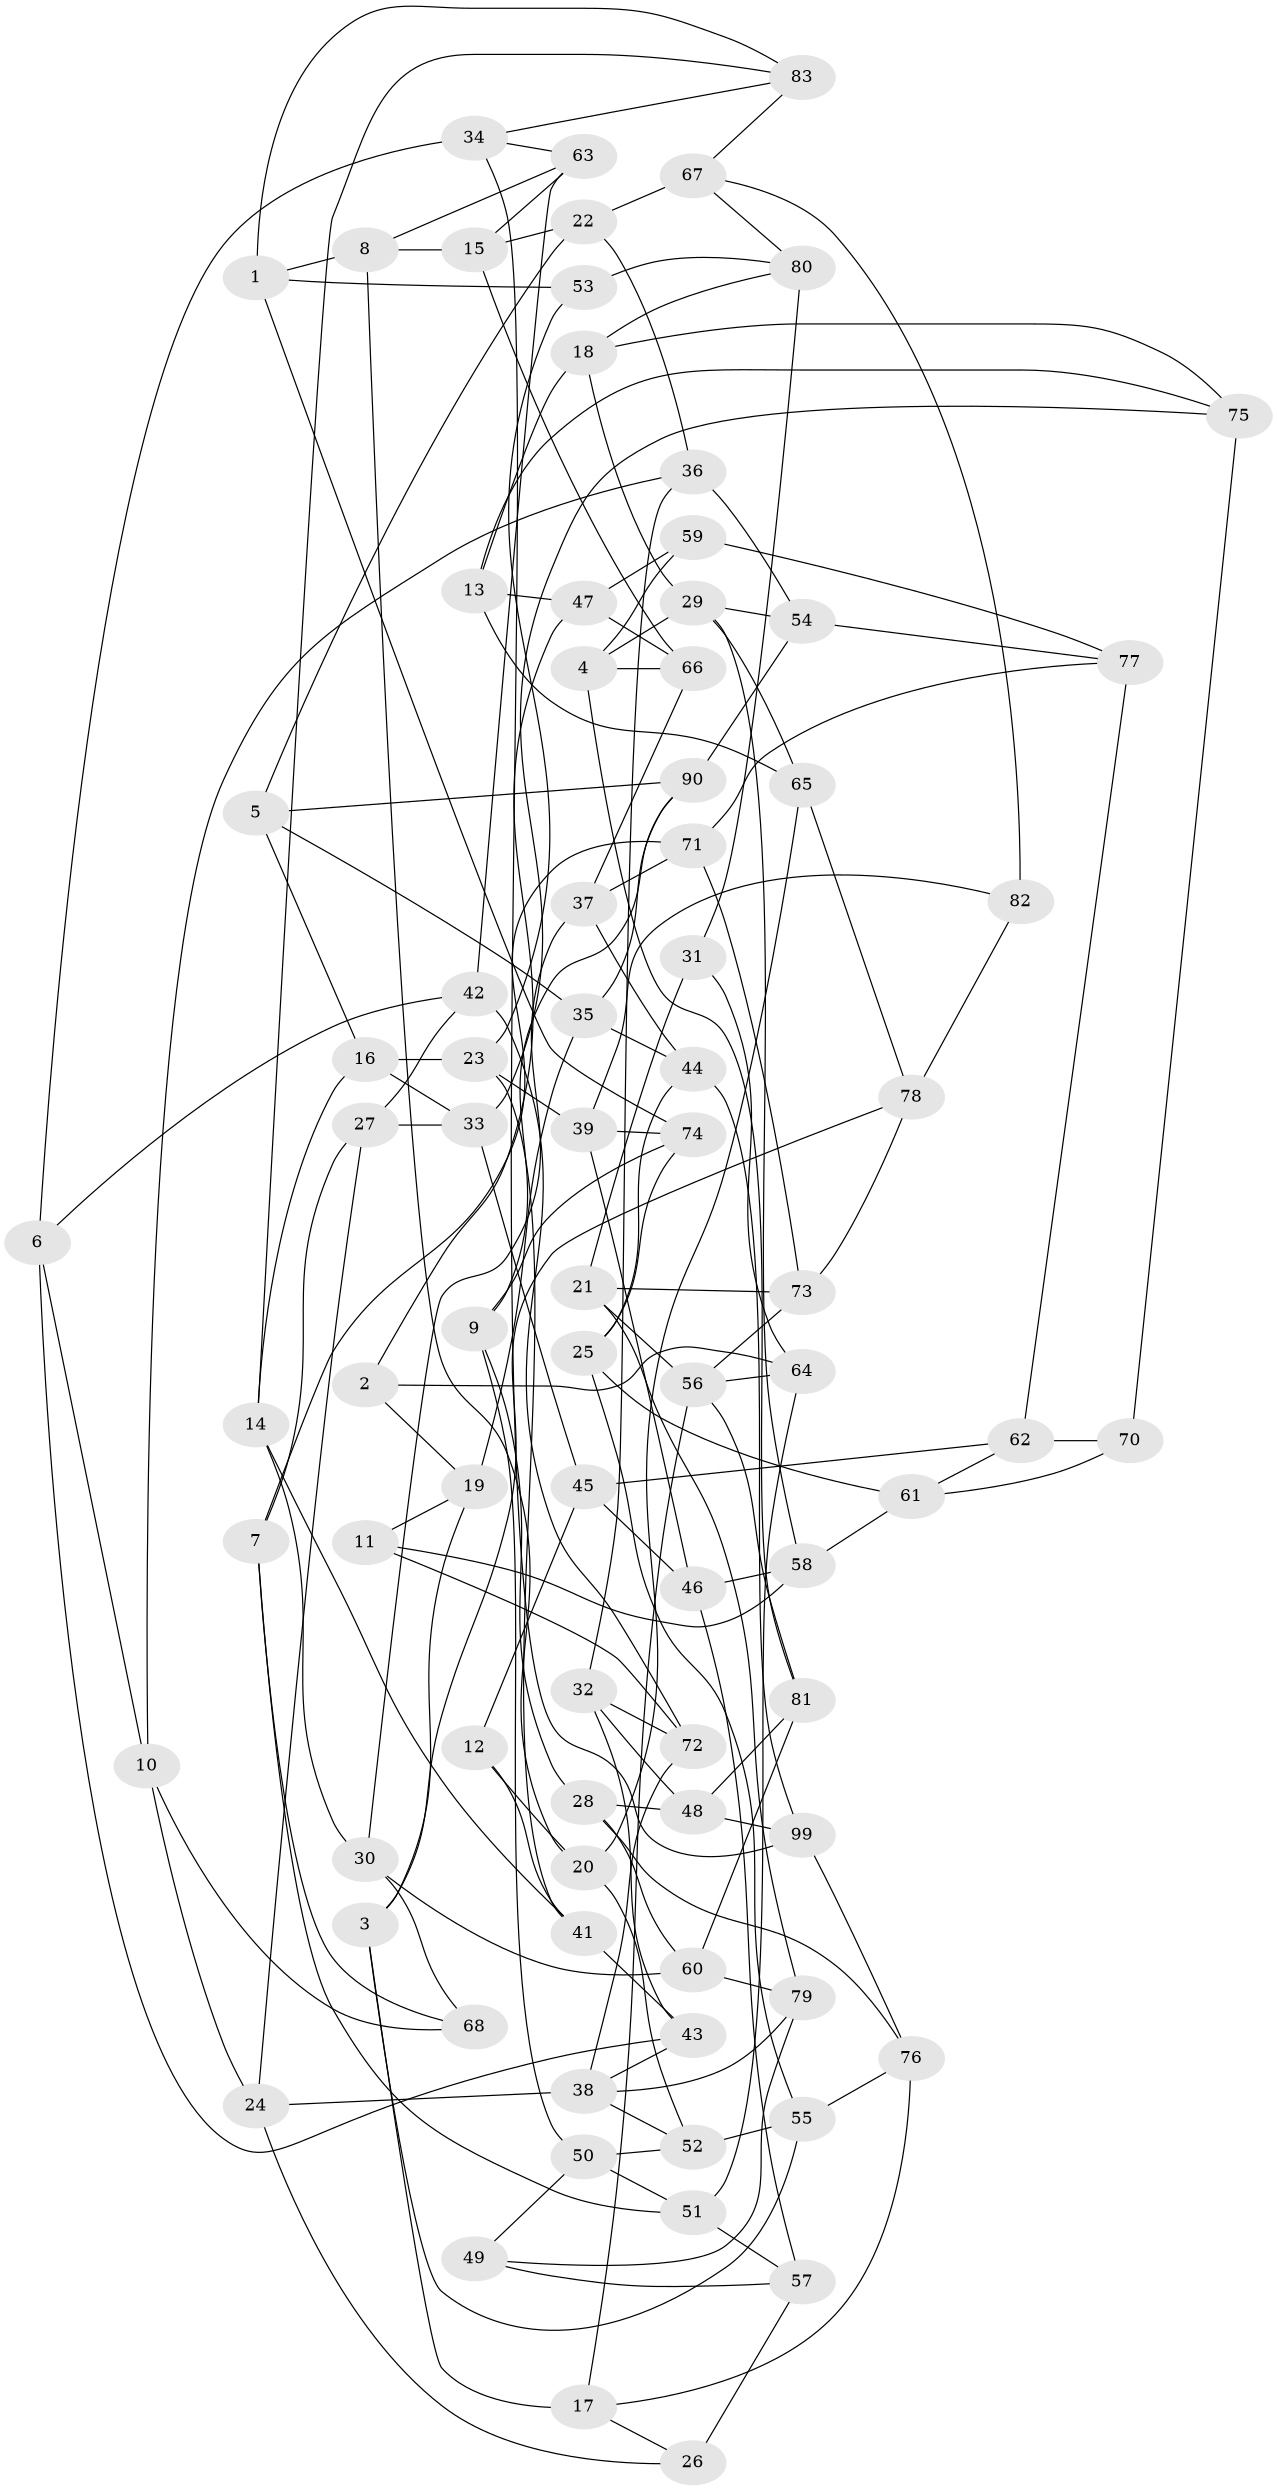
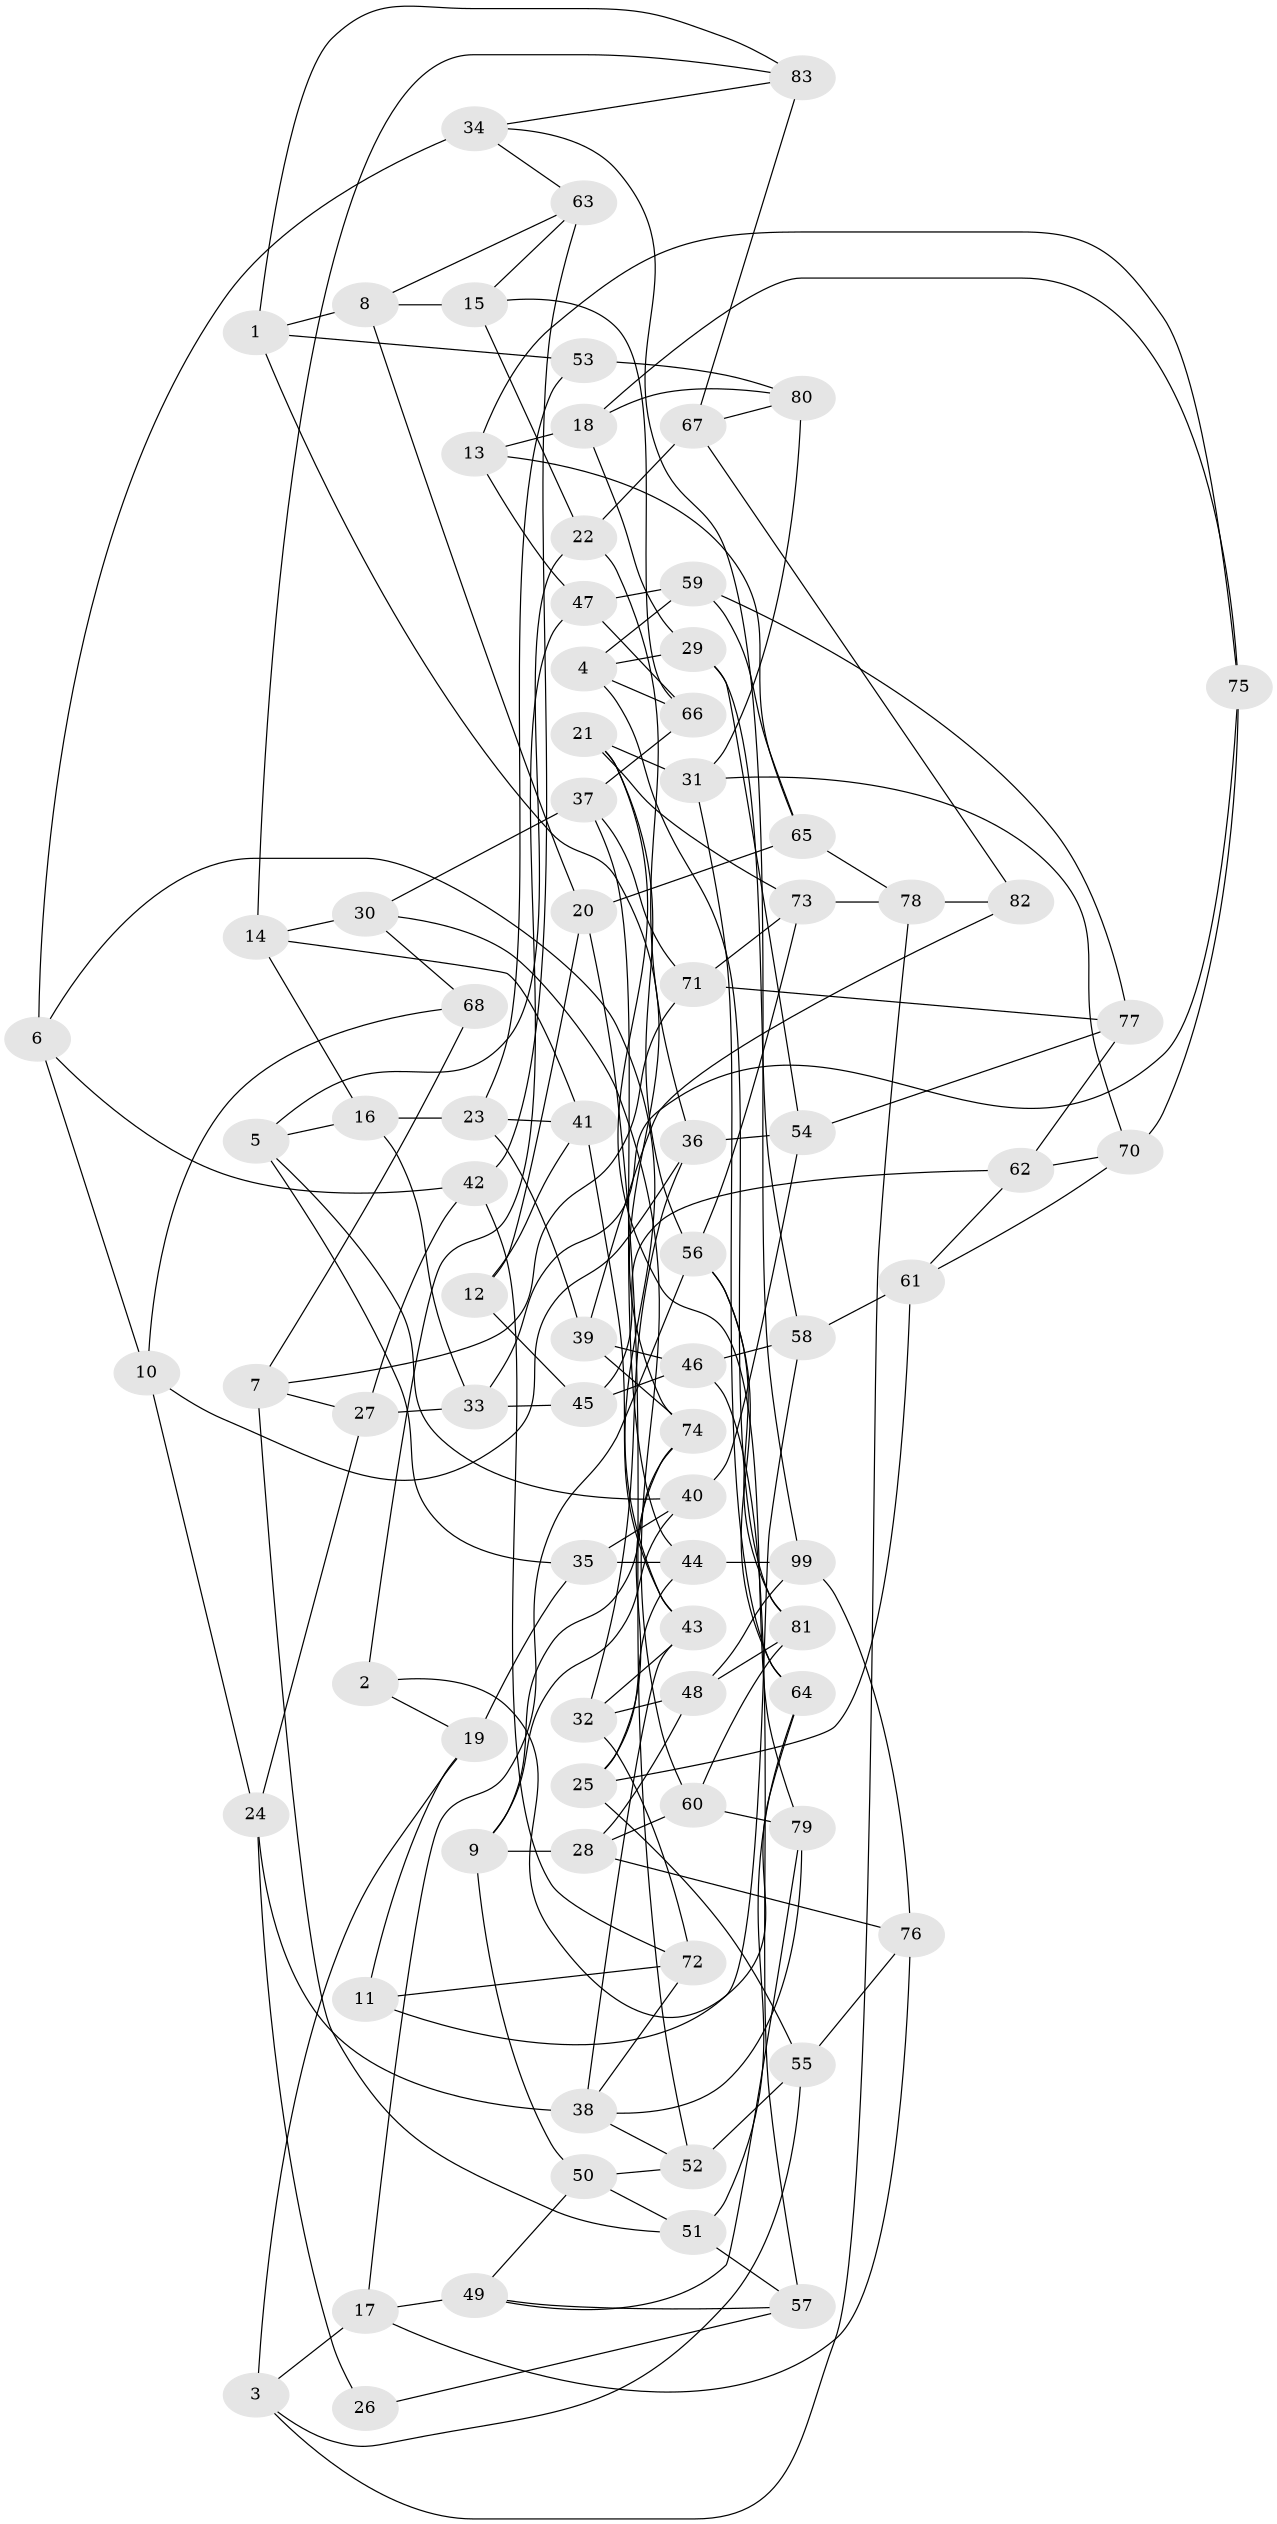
(764, 700) -> (757, 706)
(693, 780) -> (693, 1497)
none -> (1025, 845)
(639, 2435) -> (420, 2303)
